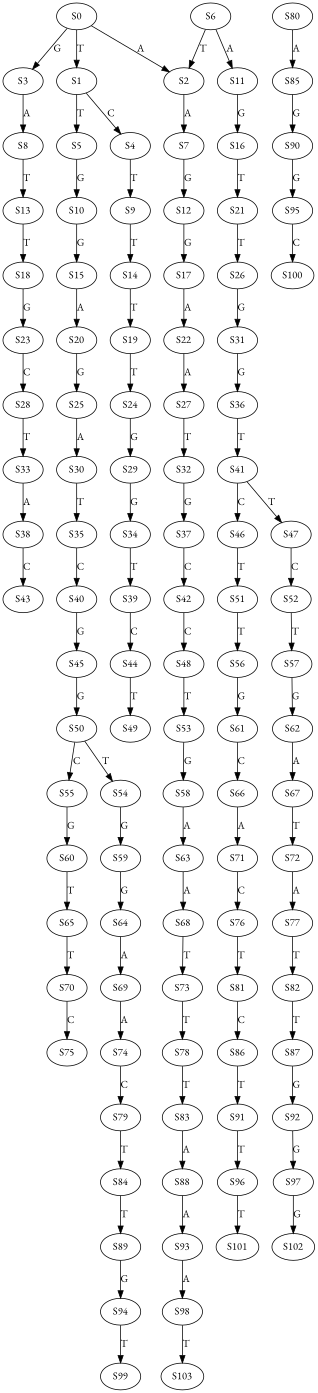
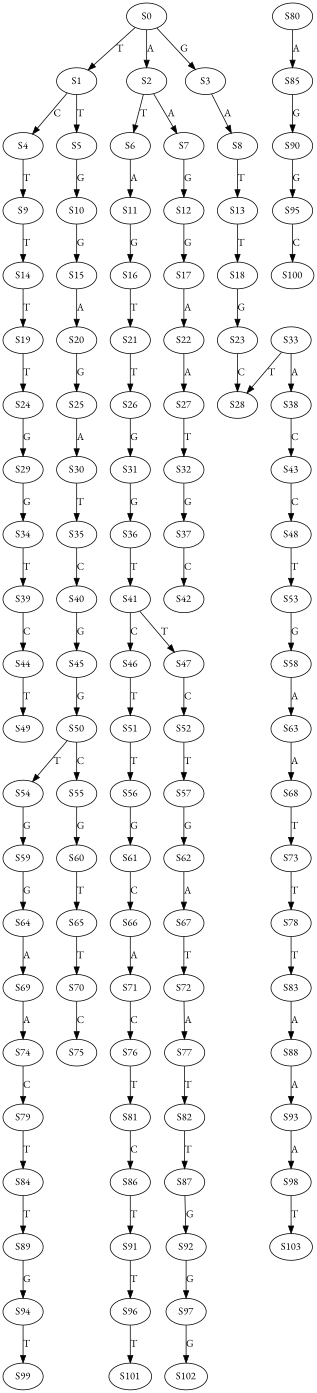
(199, 45) -> (139, 110)
(23, 434) -> (267, 370)
(184, 628) -> (291, 498)
